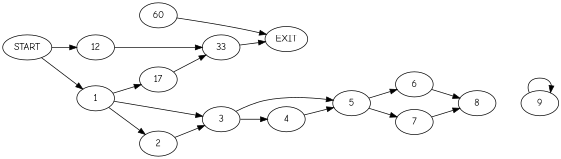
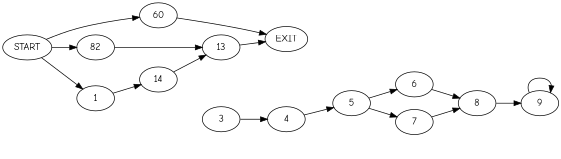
none -> (89, 26)
(96, 47) -> (96, 47)
(221, 47) -> (221, 47)
(158, 79) -> (158, 79)
(280, 98) -> none
none -> (505, 103)
(155, 108) -> none
(158, 144) -> none
